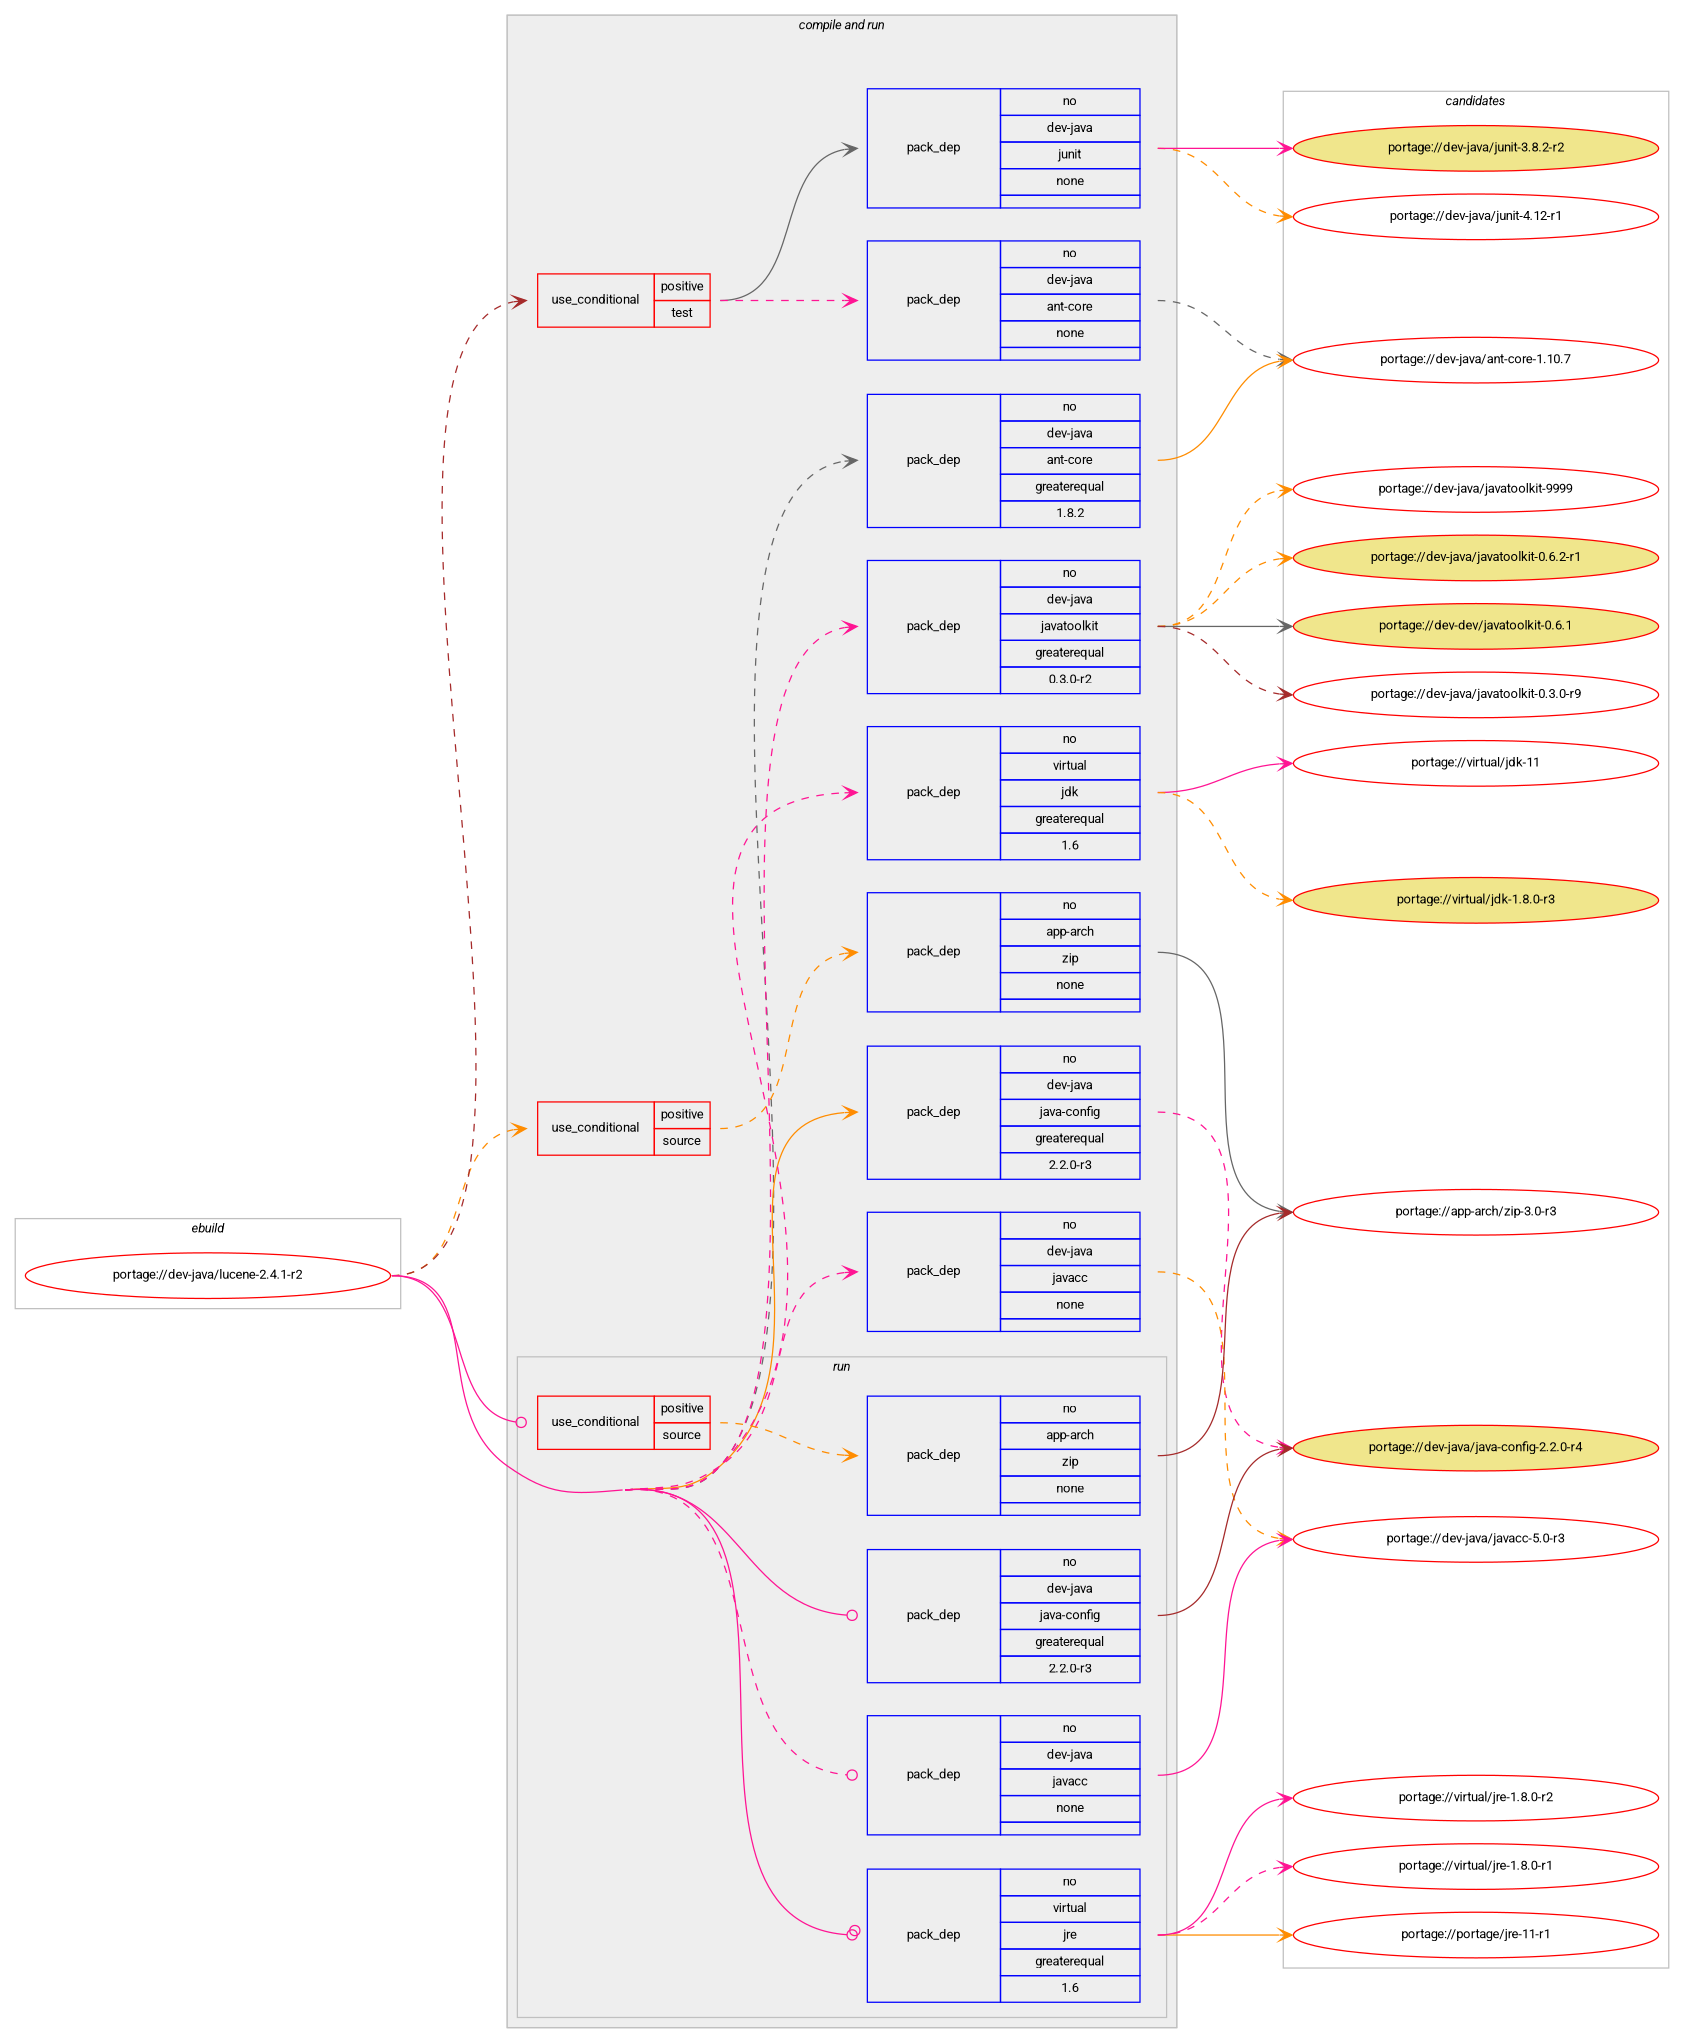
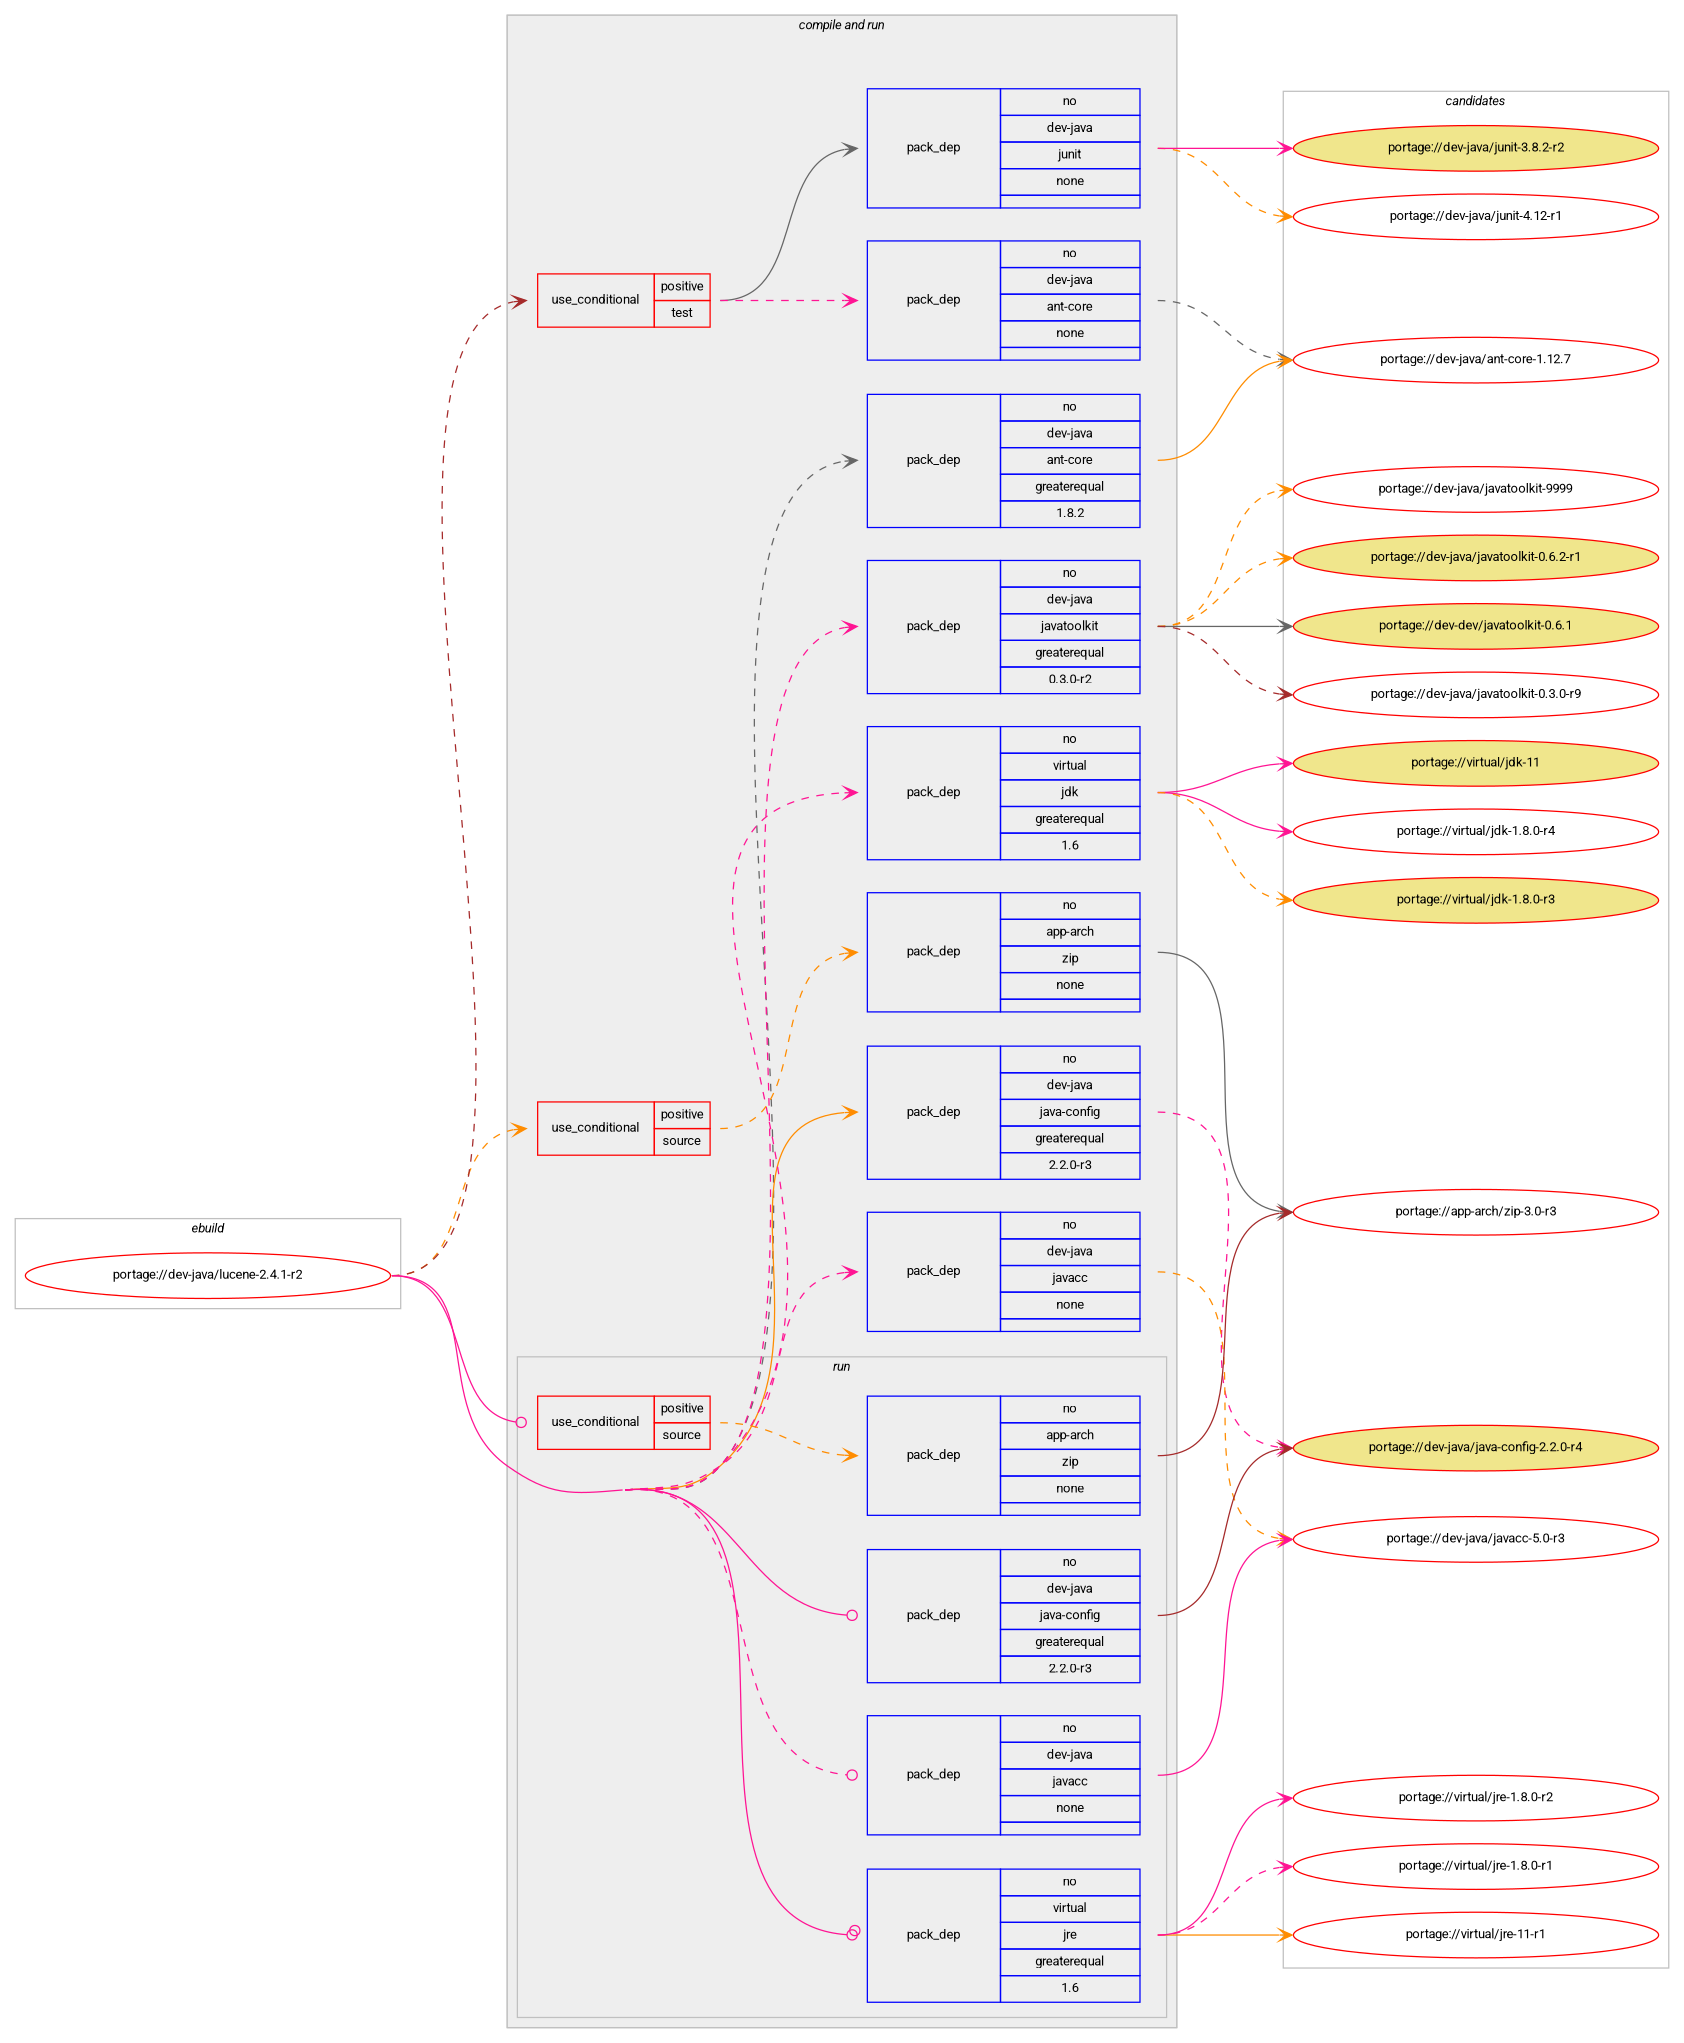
(1476, 360) -> (1476, 360)
(1476, 763) -> (1476, 763)
none -> (1476, 832)
(1476, 1935) -> (1476, 1935)
